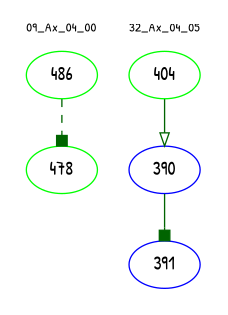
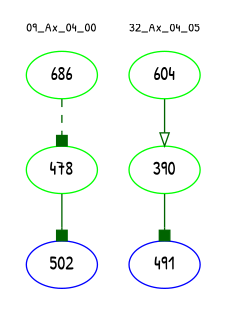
(62, 75) -> (62, 75)
(165, 75) -> (165, 75)
(165, 170) -> (165, 170)
none -> (62, 265)
(165, 265) -> (165, 265)
